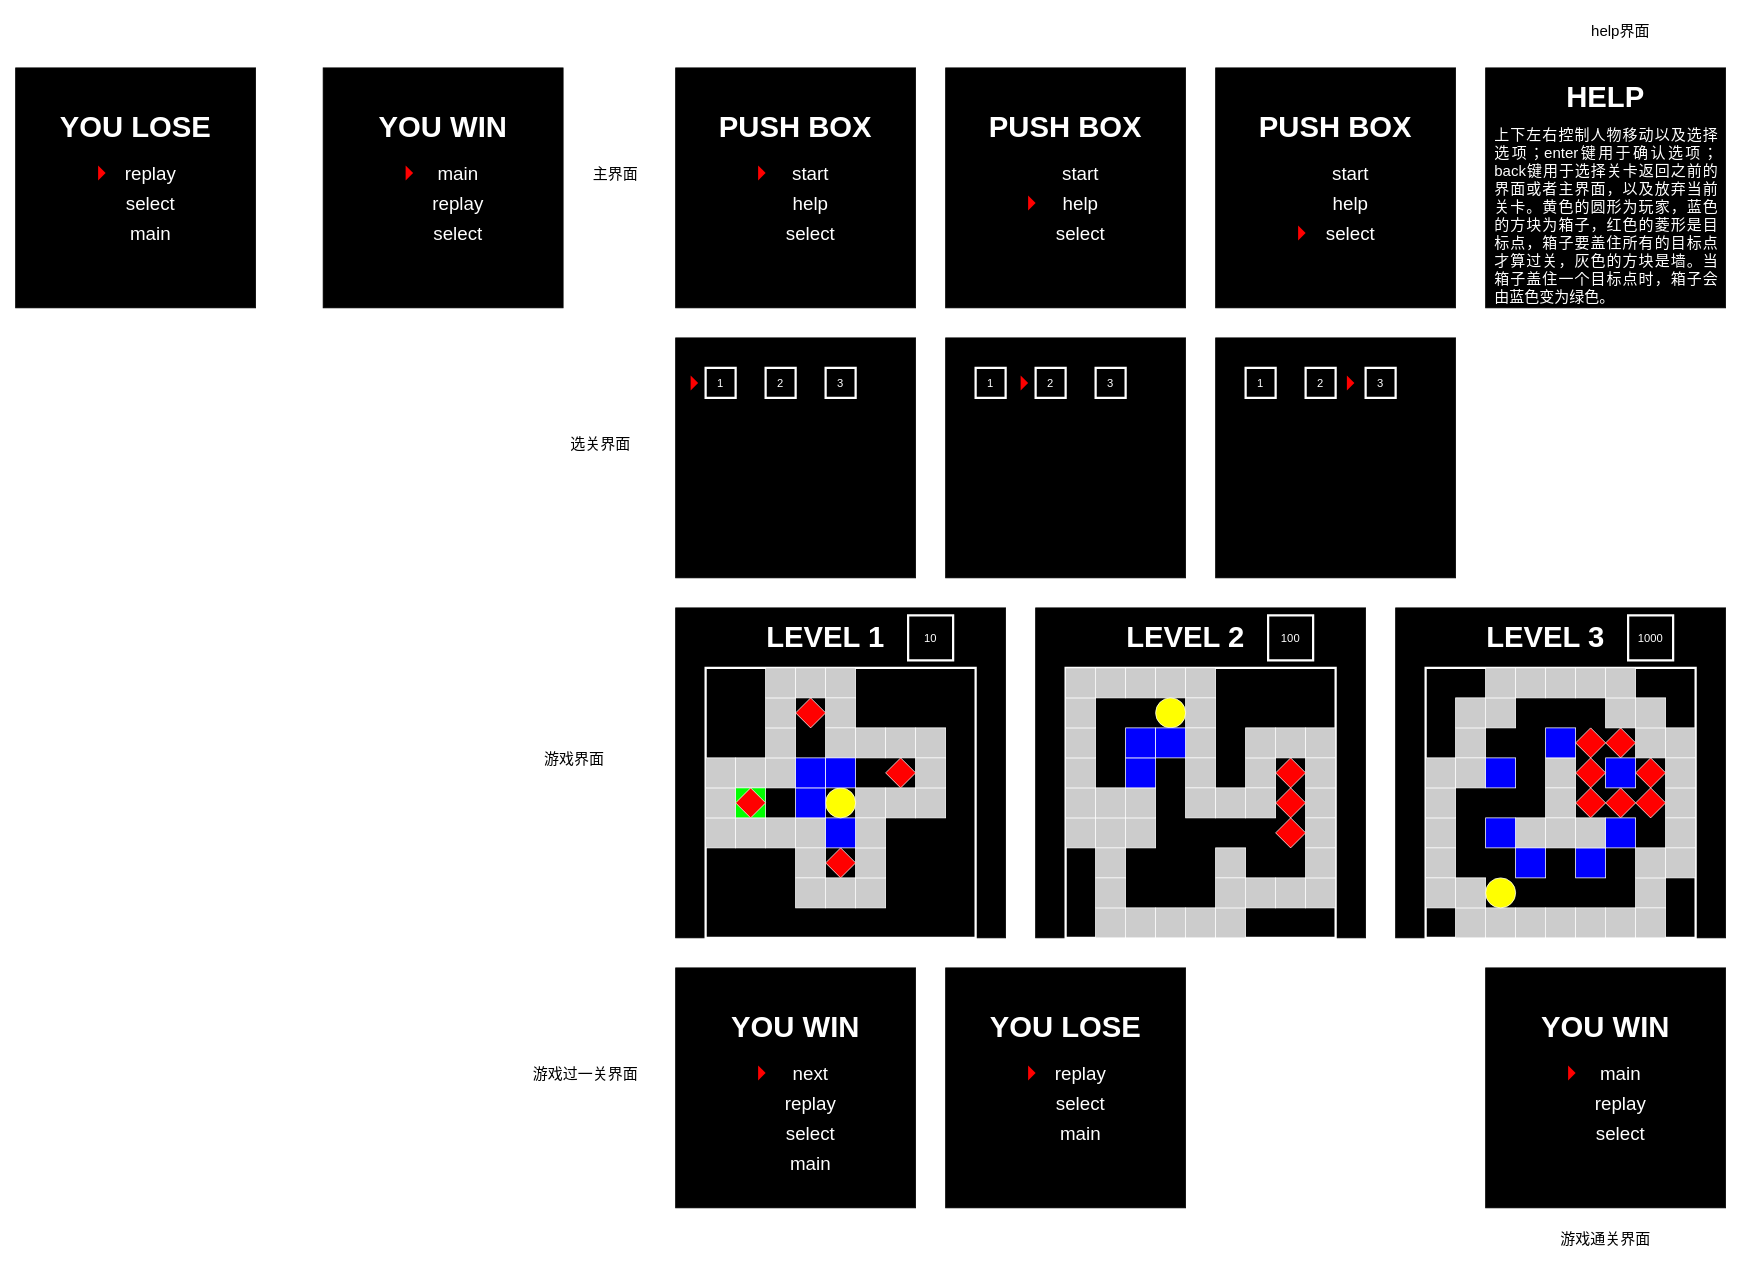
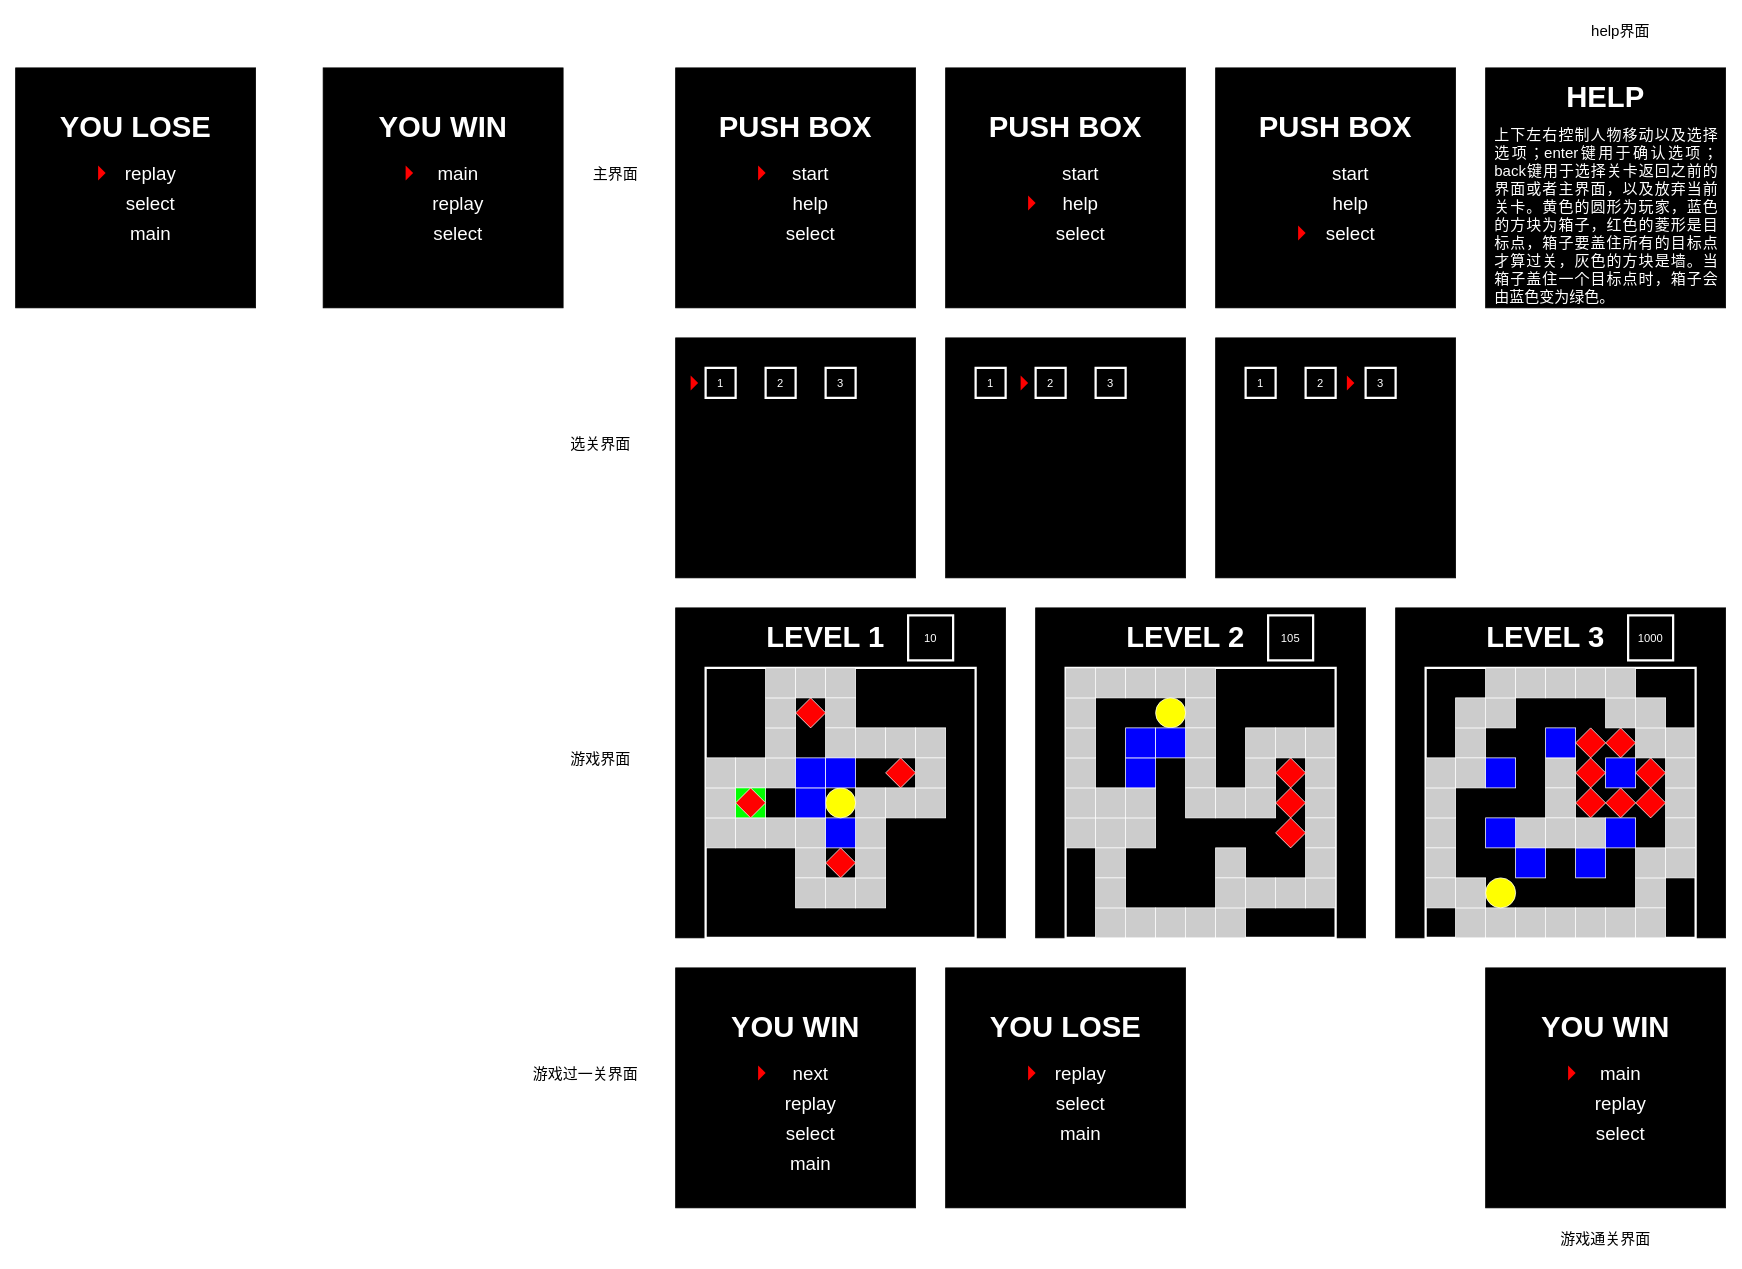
(1290, 638) -> (1290, 638)
(574, 758) -> (600, 758)
